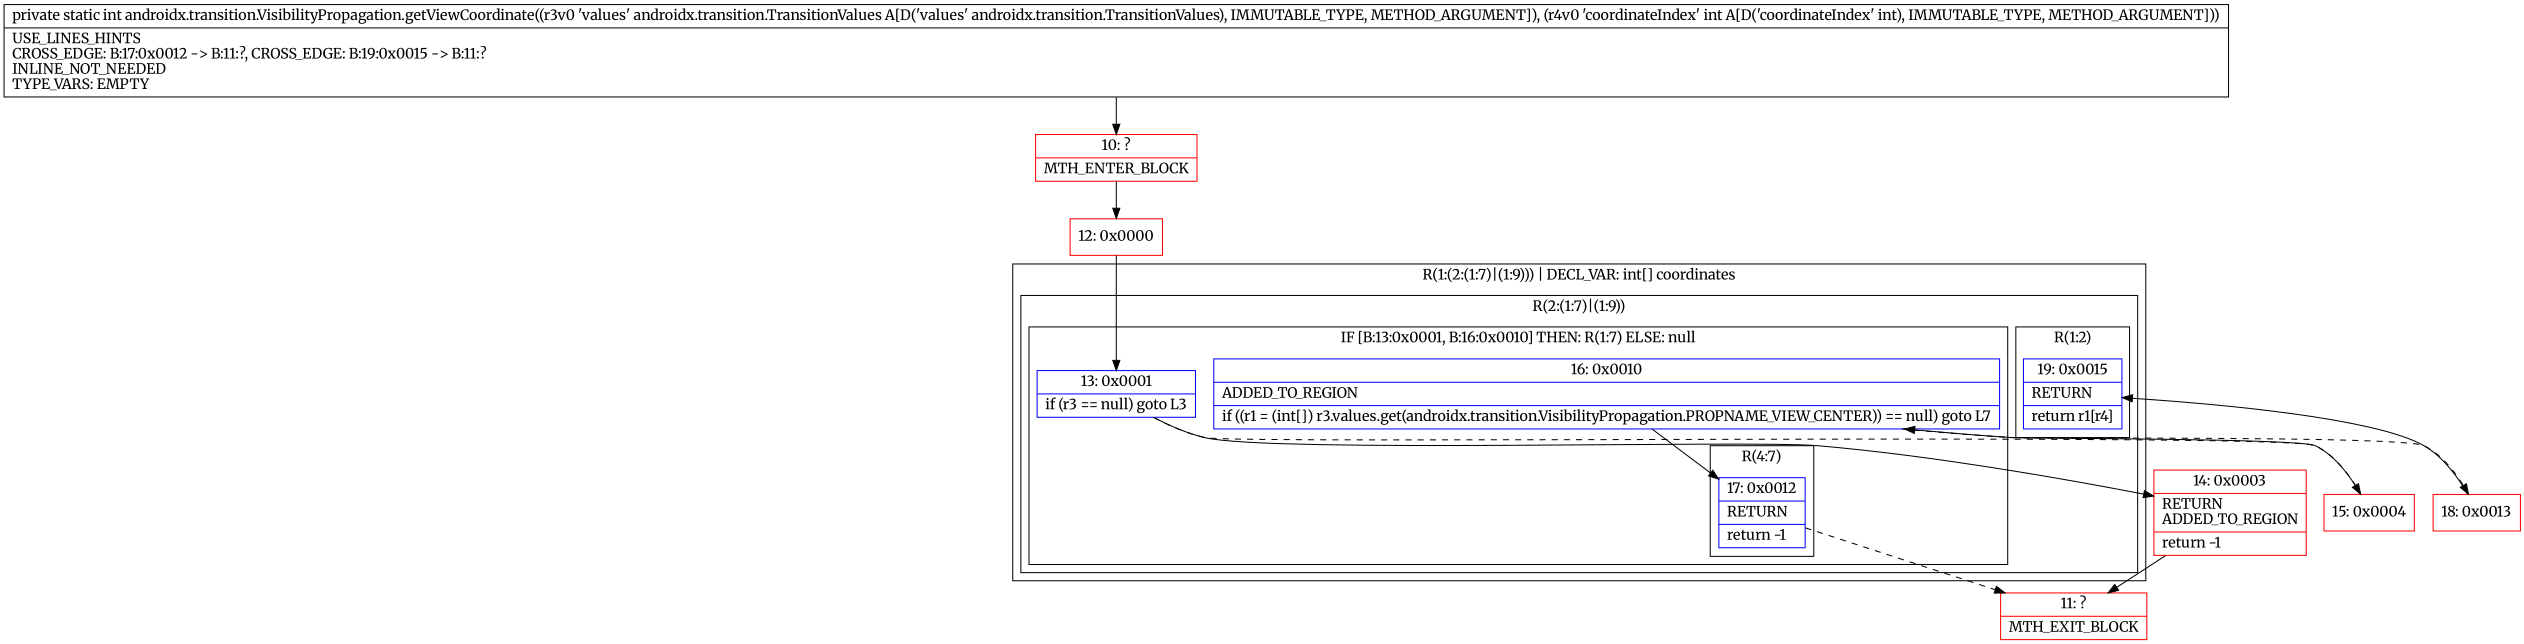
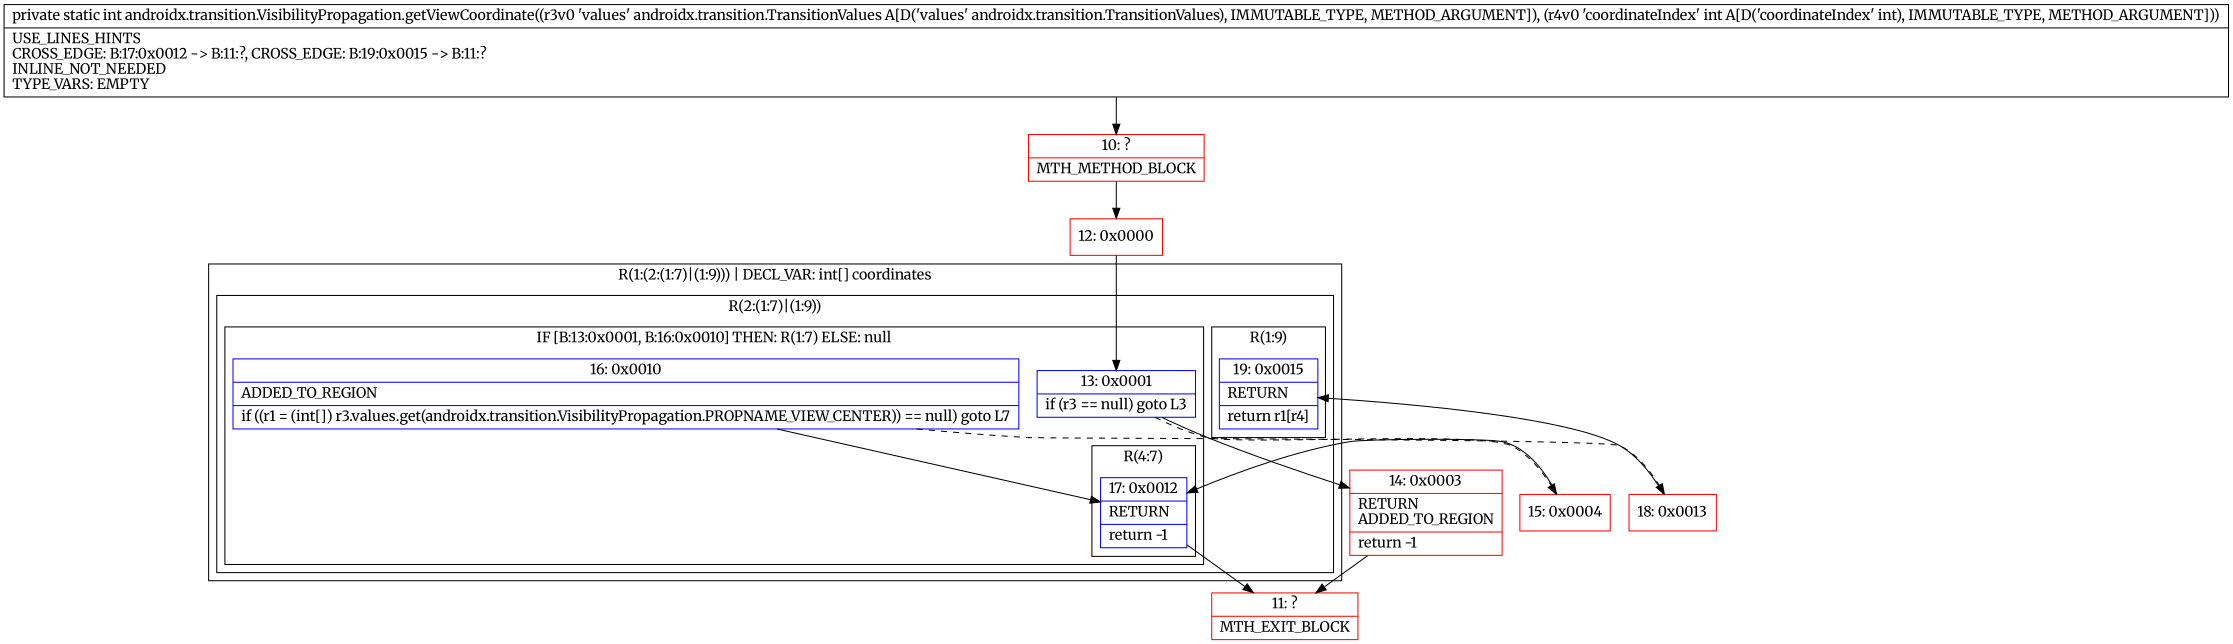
(1116, 169) -> (1116, 169)
(2073, 339) -> (1269, 339)
(2149, 439) -> (1327, 446)
(1896, 557) -> (1216, 566)
